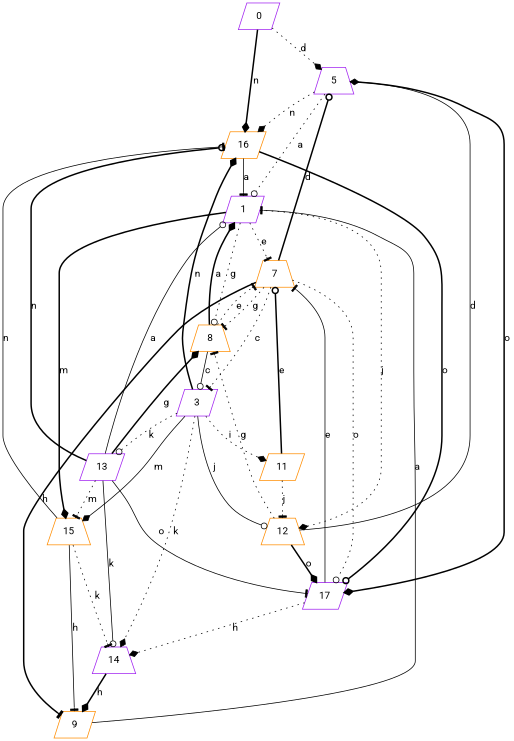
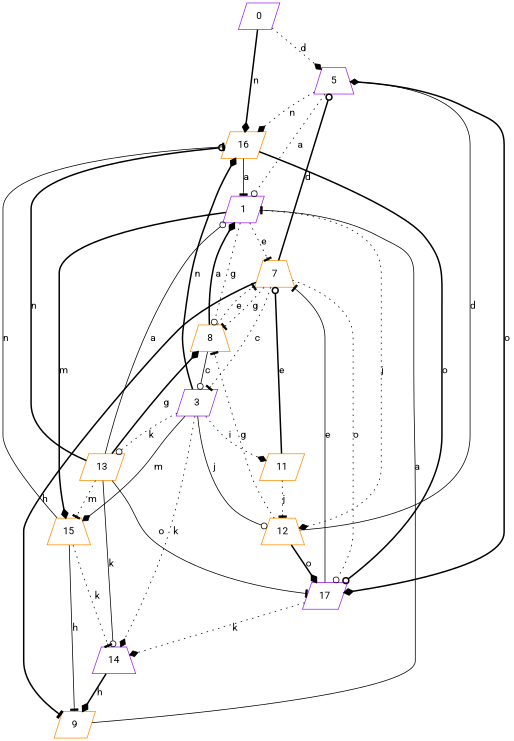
(102, 467) -> (102, 467)
(235, 628) -> (235, 628)
